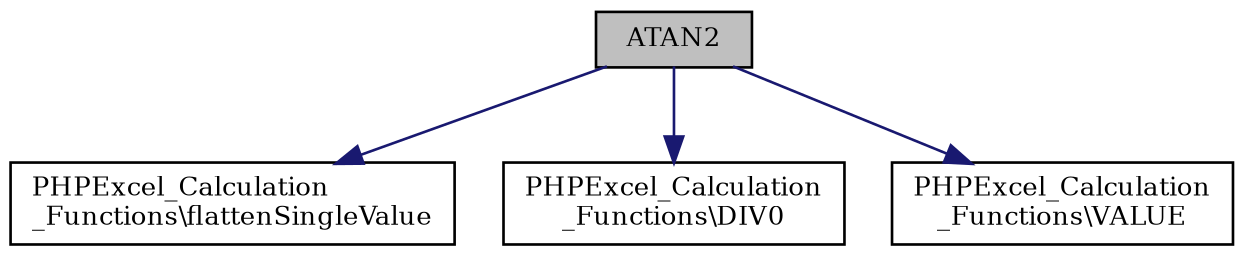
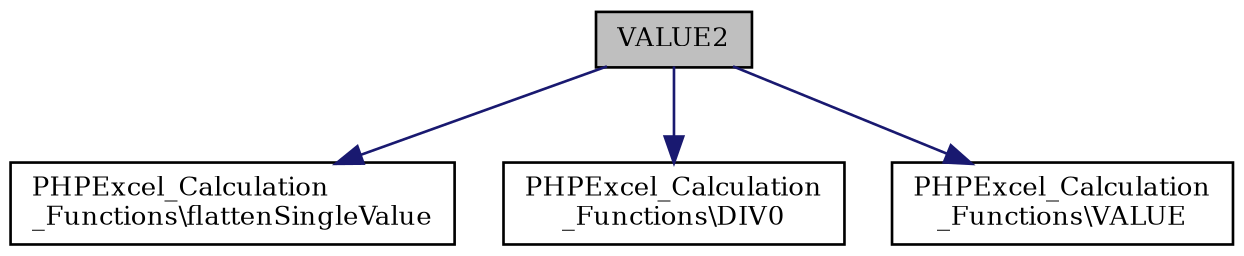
(674, 40) -> (674, 40)
